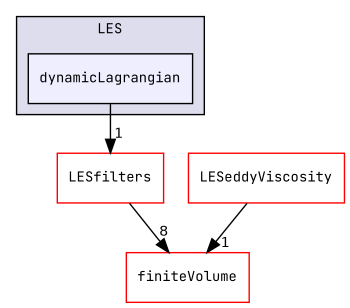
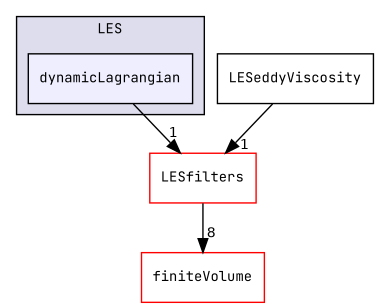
(266, 178) -> (295, 79)
(231, 223) -> (254, 123)
